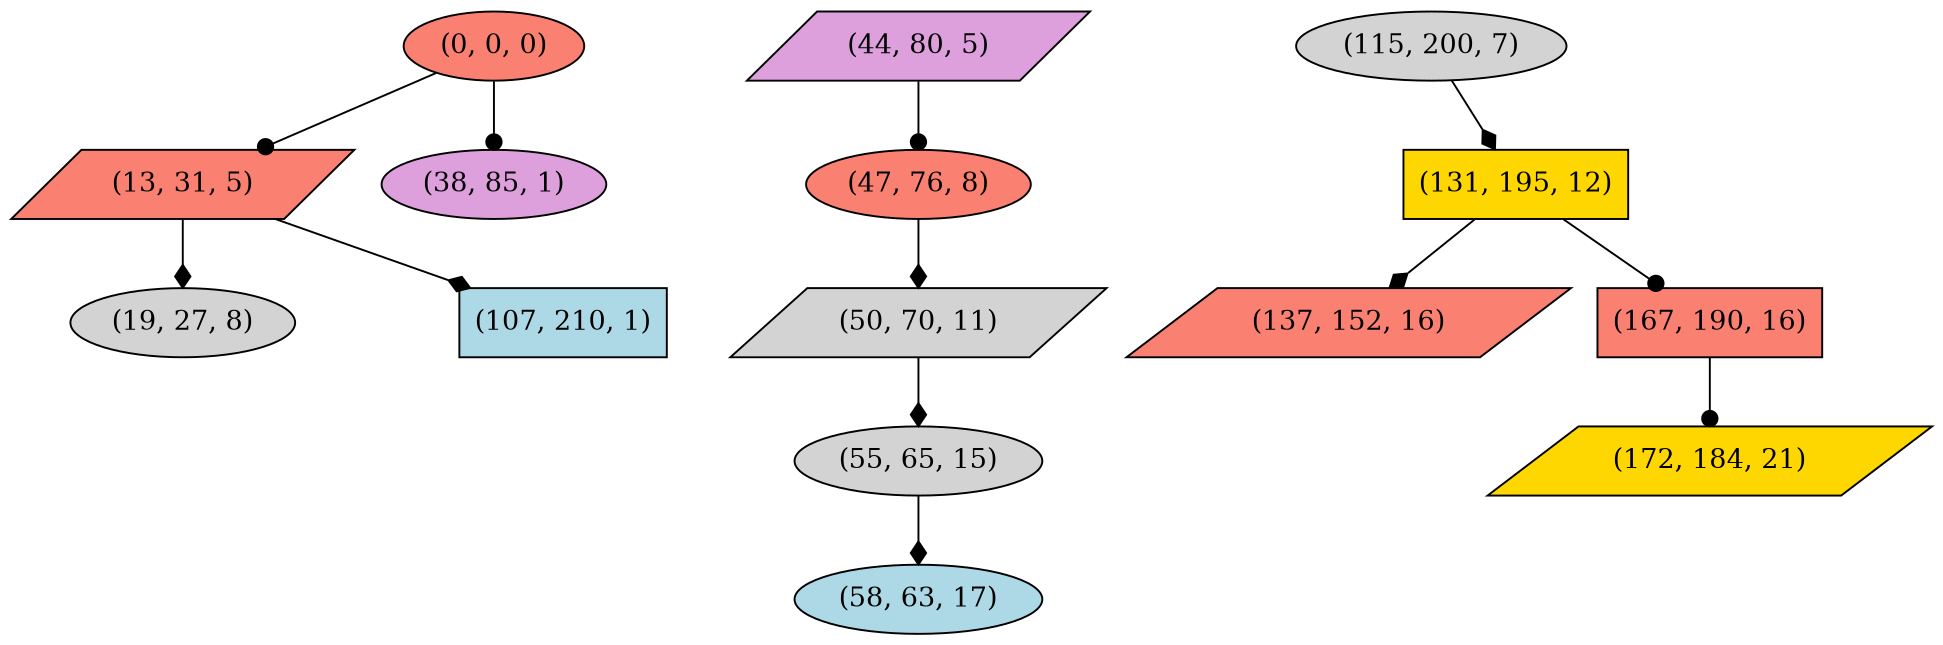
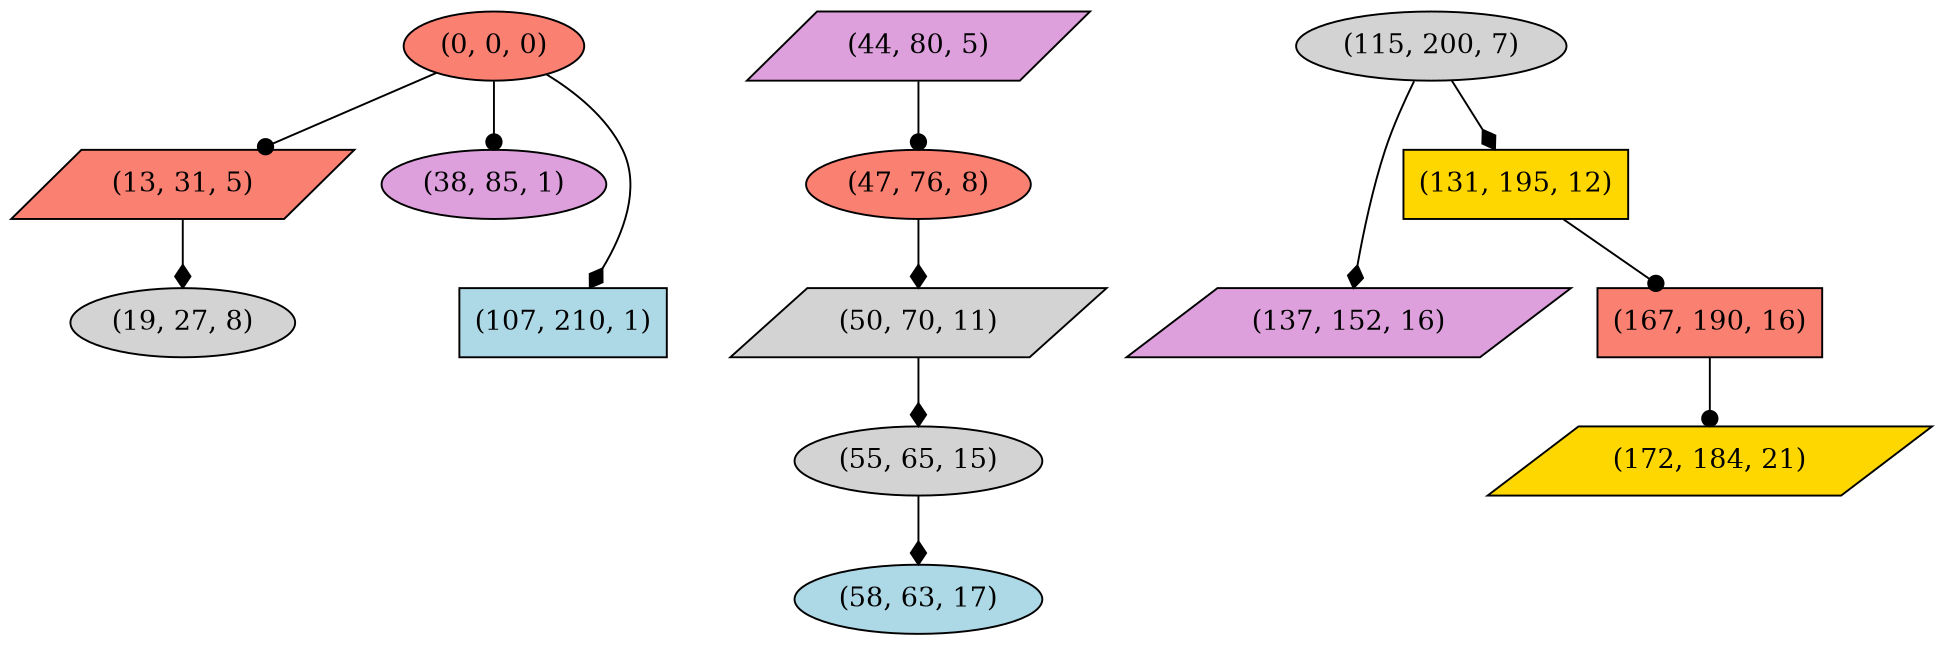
(1441, 246) -> (1379, 171)
(362, 250) -> (625, 158)
(1349, 323) -> (1349, 323)
